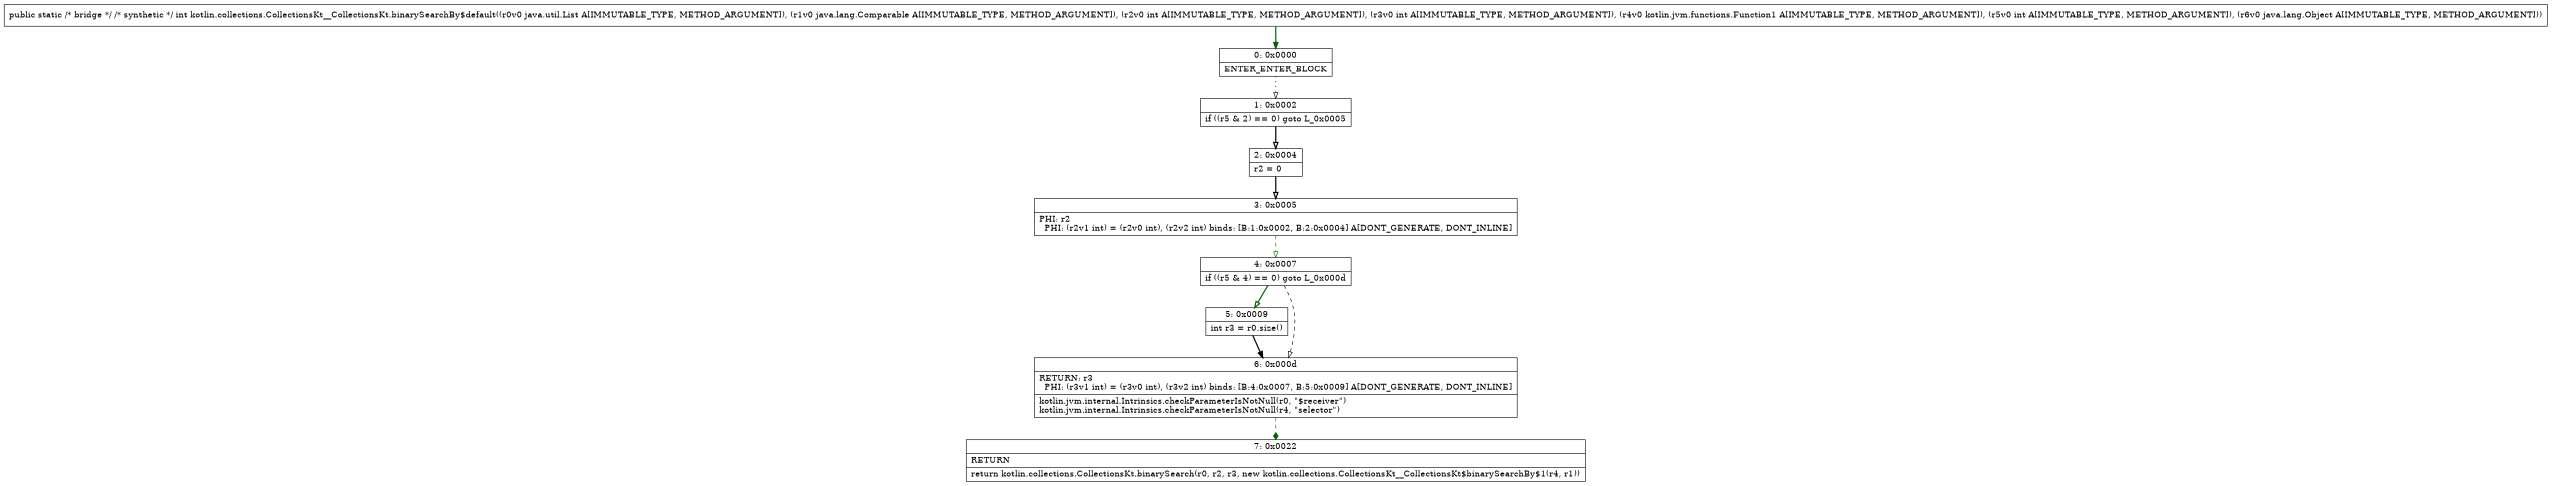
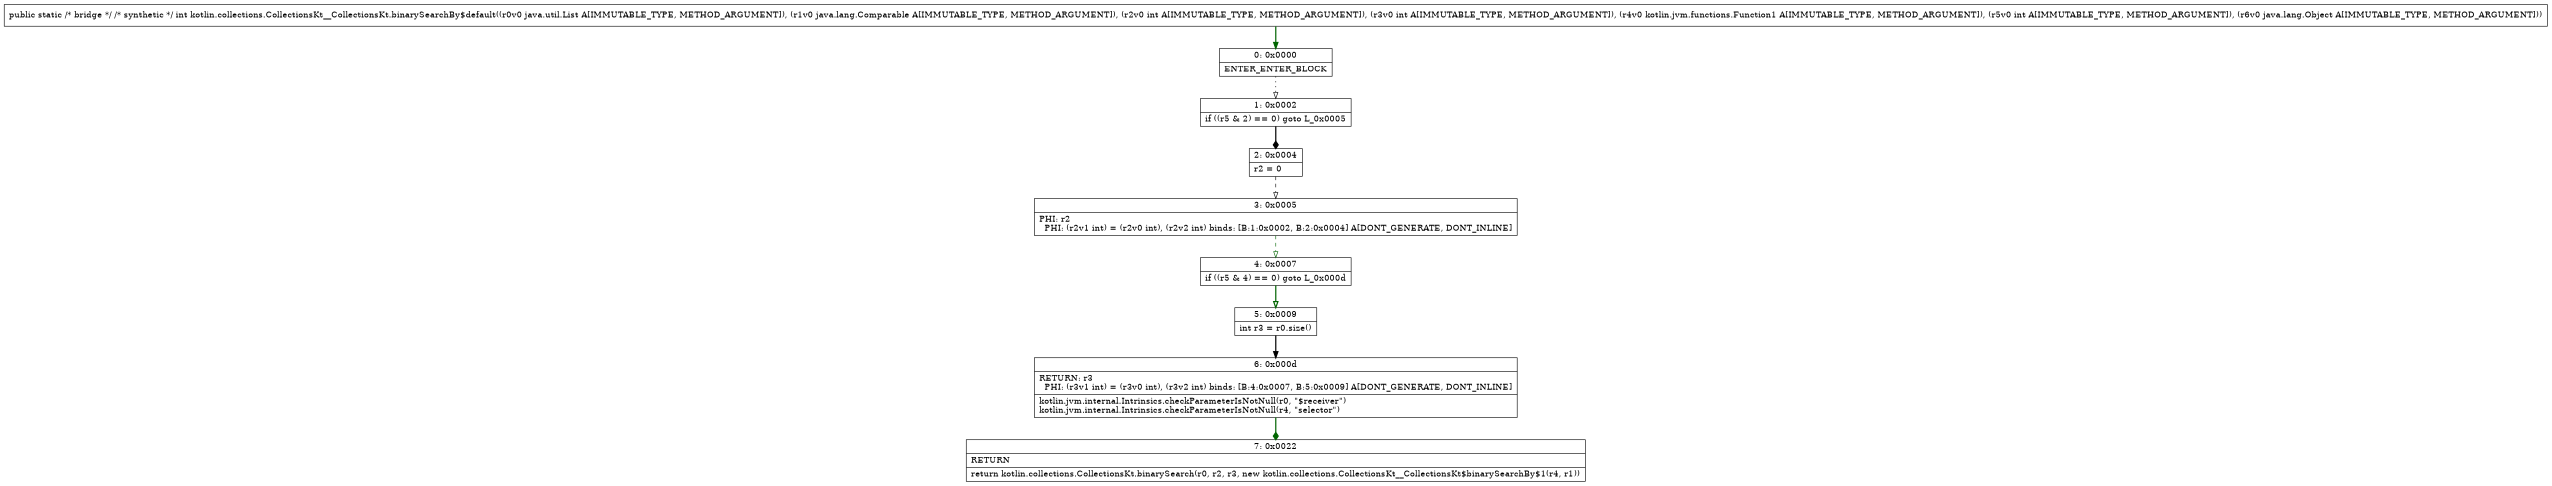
(1276, 134) -> (1276, 134)
(1276, 184) -> (1276, 184)
(1295, 318) -> none
(1276, 425) -> (1276, 425)
